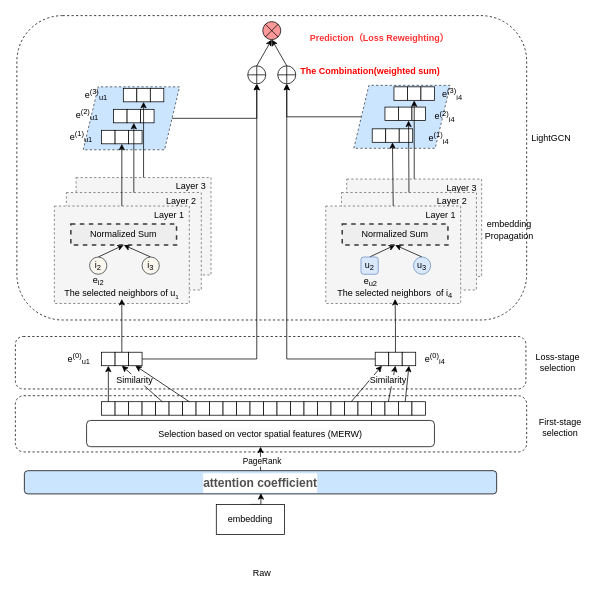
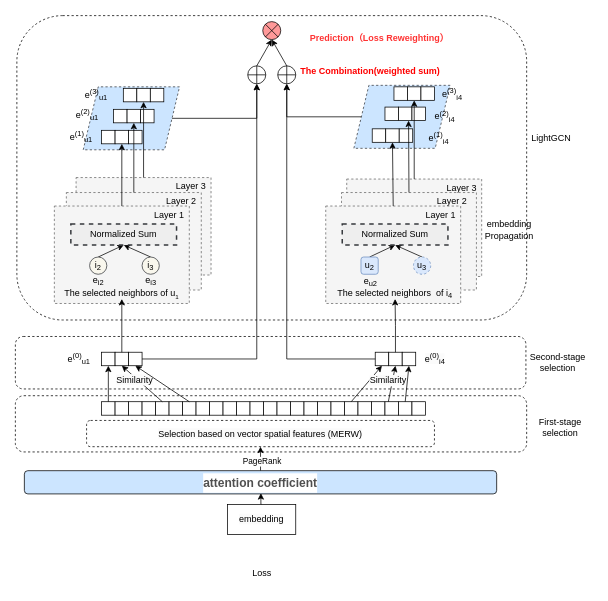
(422, 266) -> (422, 266)
none -> (151, 281)
(558, 363) -> (558, 363)
(261, 434) -> (261, 434)
(251, 519) -> (262, 519)
(262, 573) -> (262, 573)
